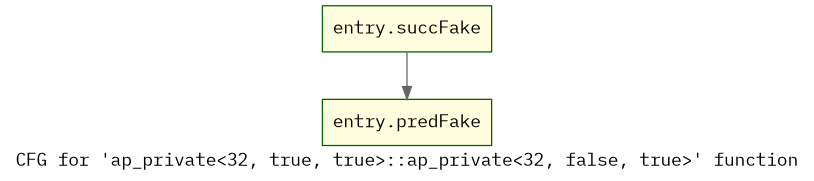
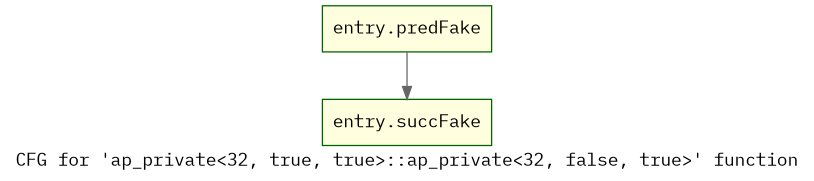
(407, 69) -> (407, 69)
